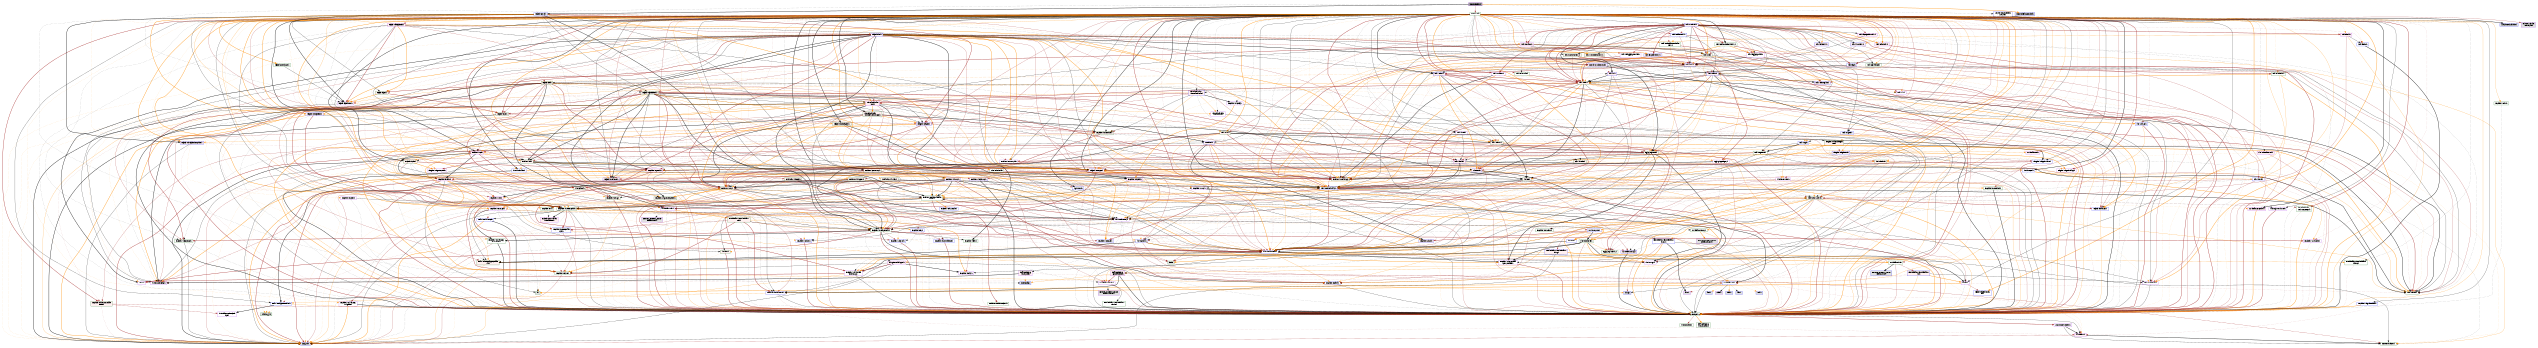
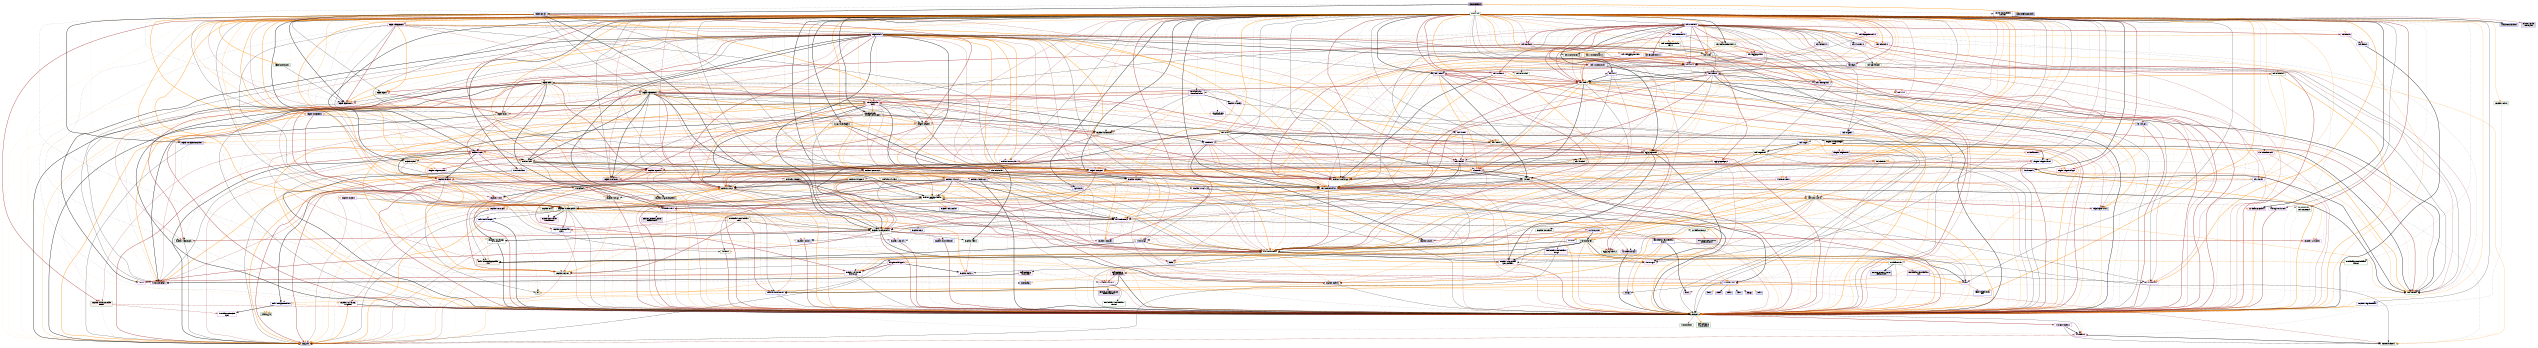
(173, 25) -> none
(1598, 65) -> (1598, 65)
none -> (1768, 71)
(425, 93) -> (425, 93)
(1208, 103) -> none
(842, 124) -> (842, 124)
(924, 124) -> (924, 124)
(797, 134) -> none
(1342, 157) -> (1467, 166)
(1993, 188) -> none
(2140, 191) -> none
(2100, 209) -> (2100, 209)
(1142, 241) -> (1142, 241)
(1270, 252) -> (1270, 252)
(1171, 263) -> (1171, 263)
(1138, 286) -> (1138, 286)
none -> (1749, 293)
(998, 304) -> none
(2063, 325) -> (2063, 325)
